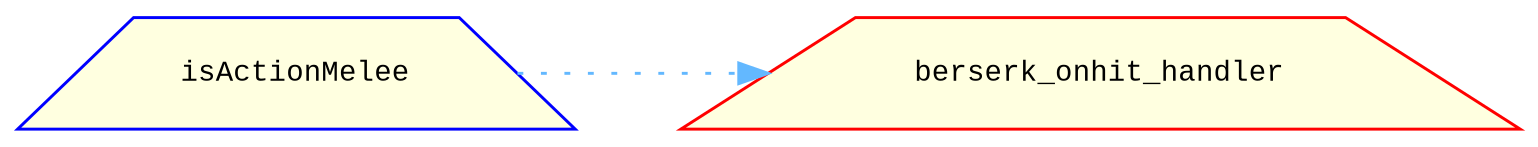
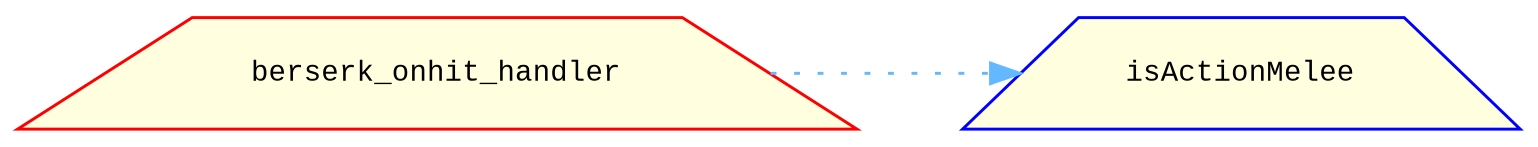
(628, 73) -> (880, 73)
